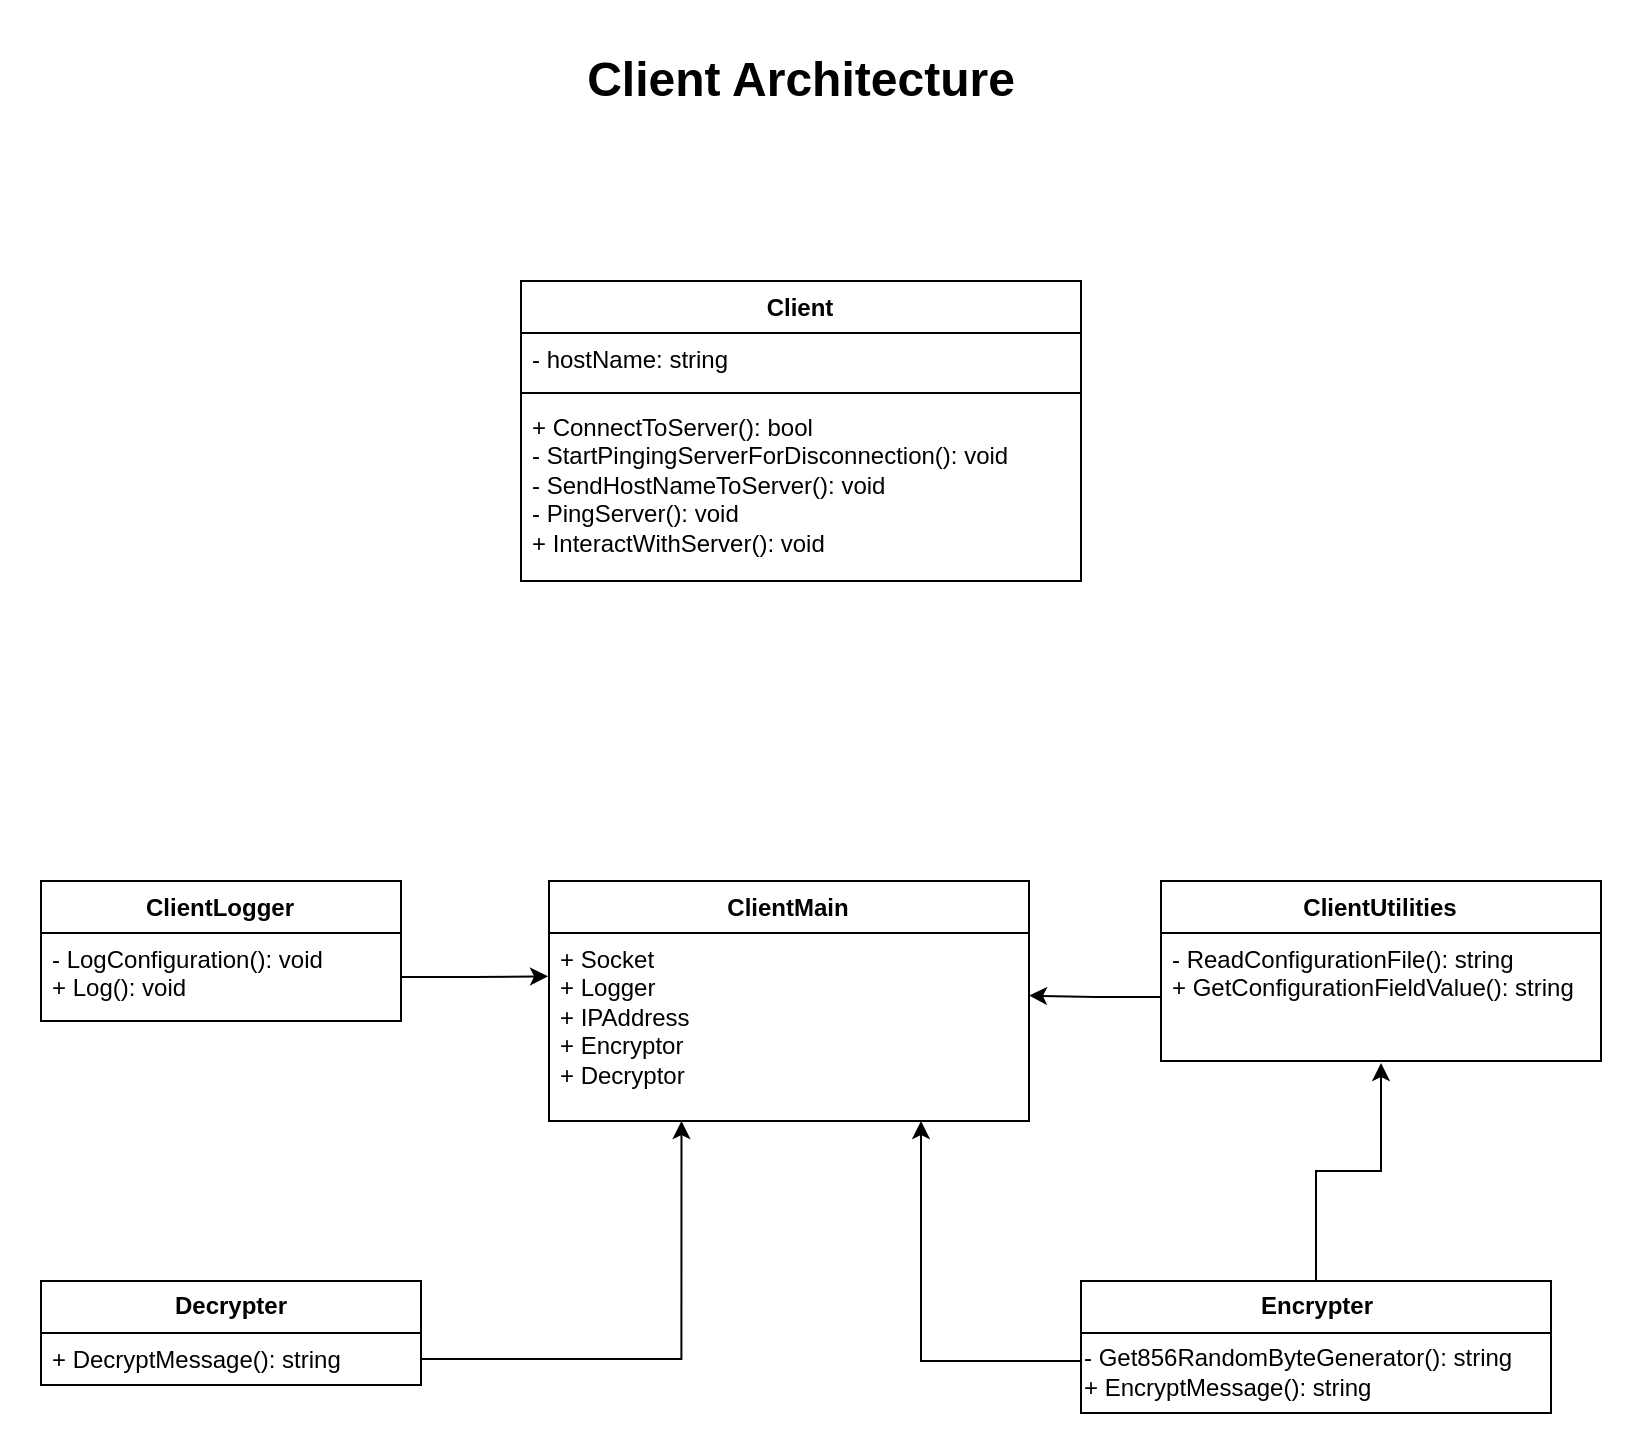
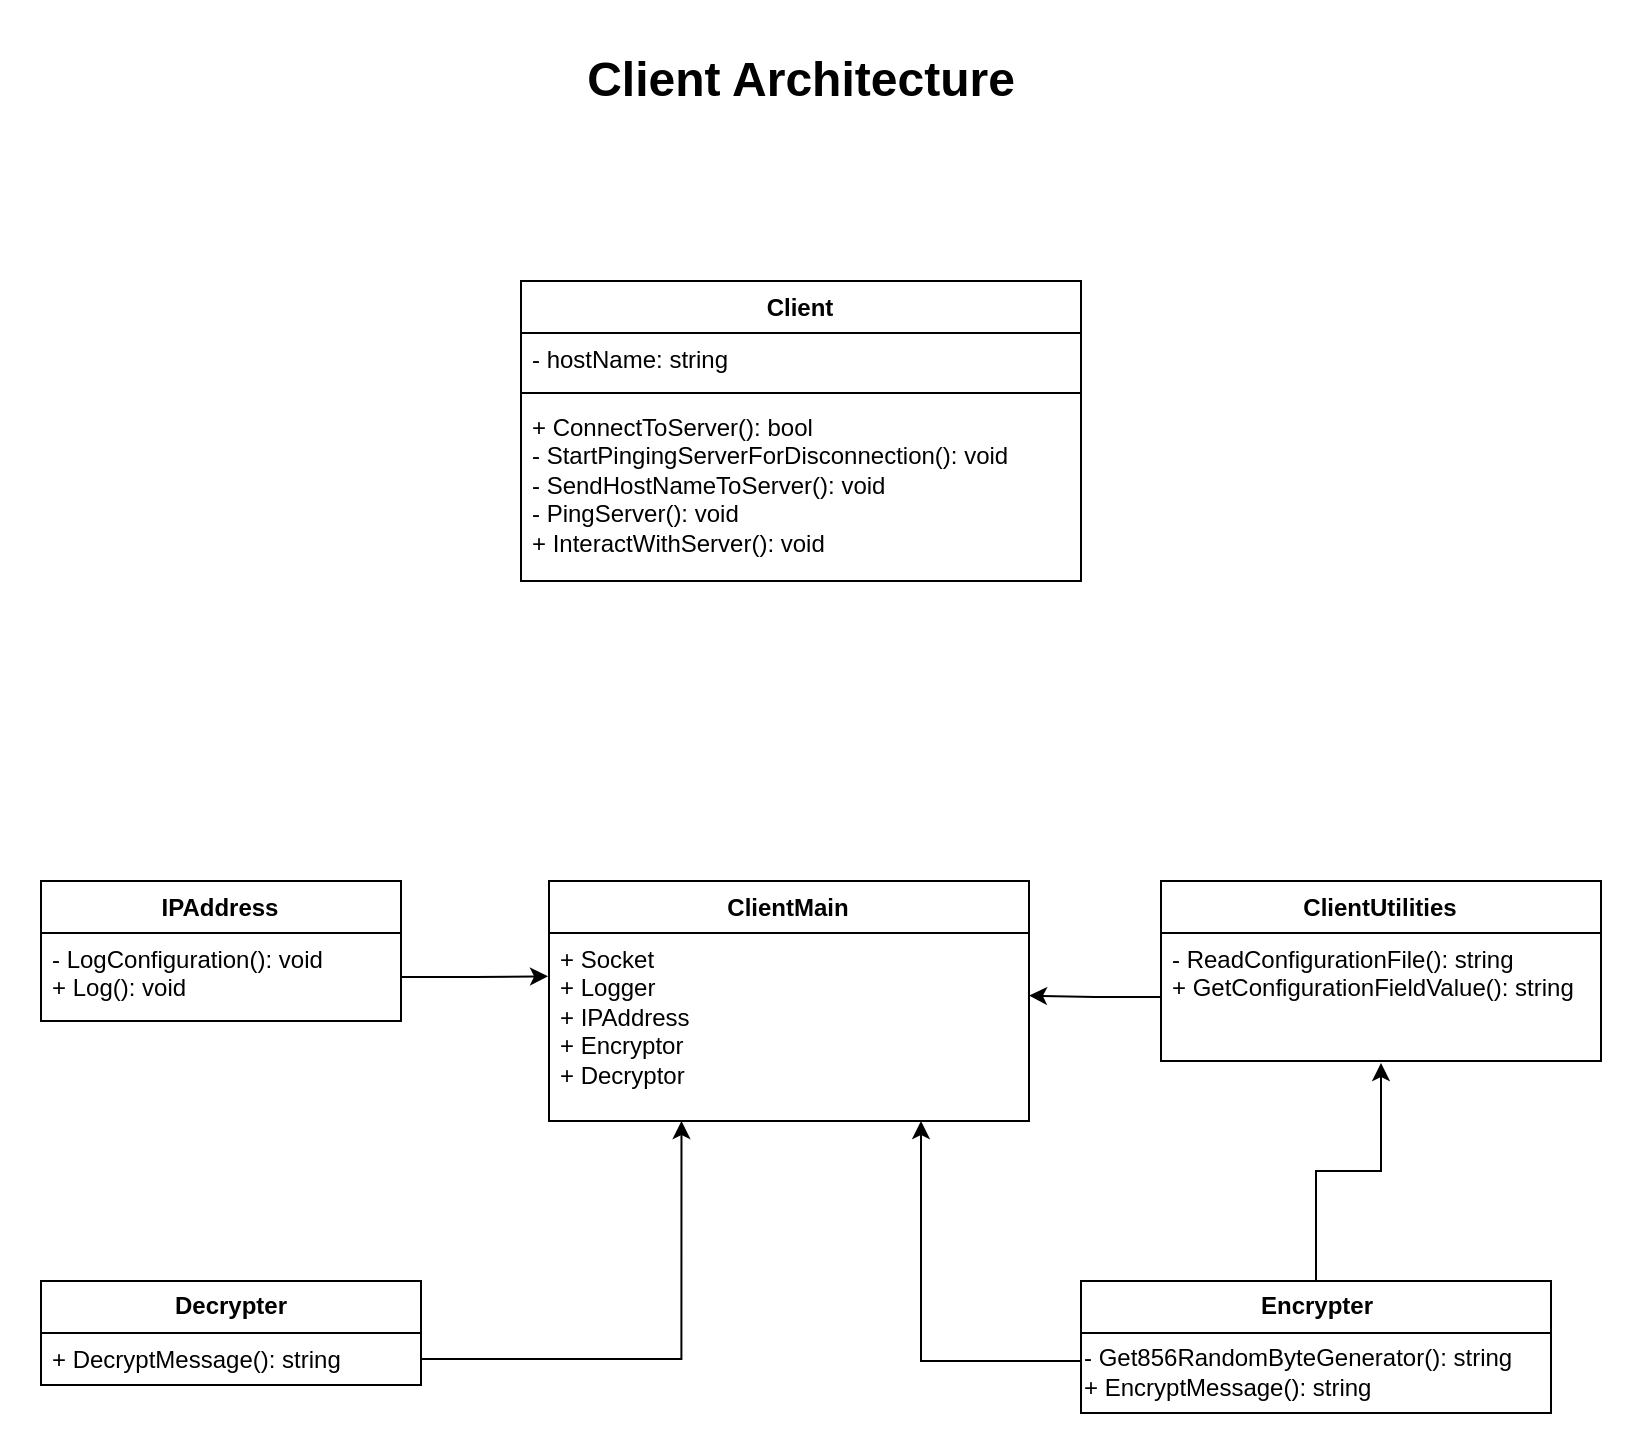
(220, 908) -> (220, 908)
